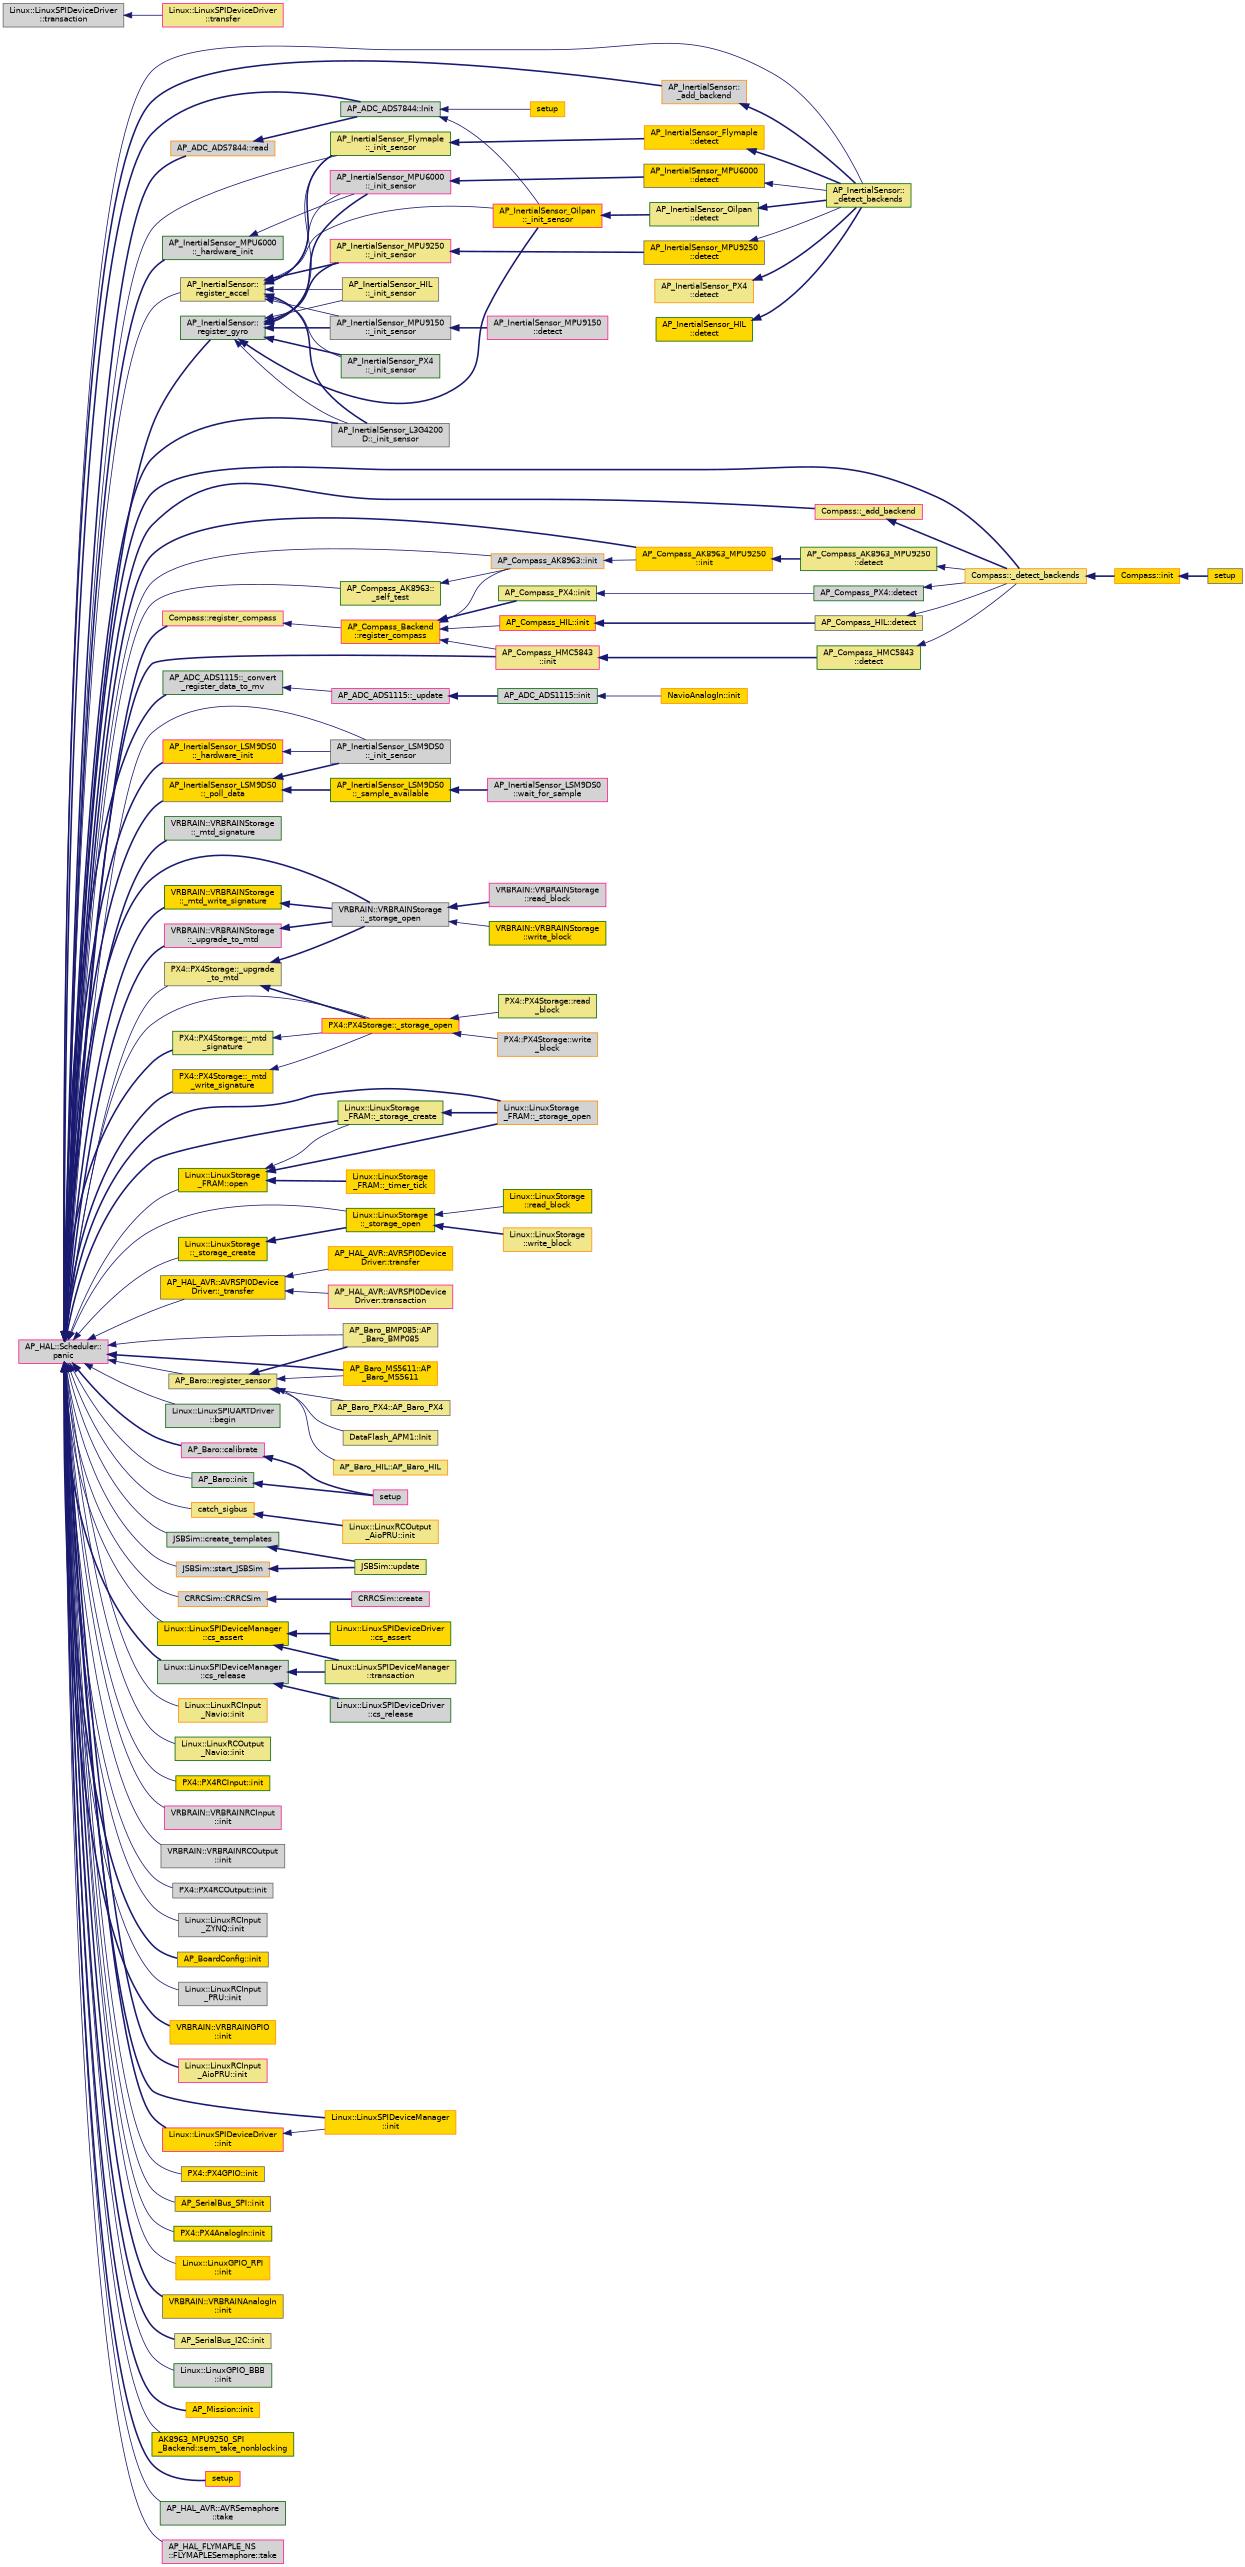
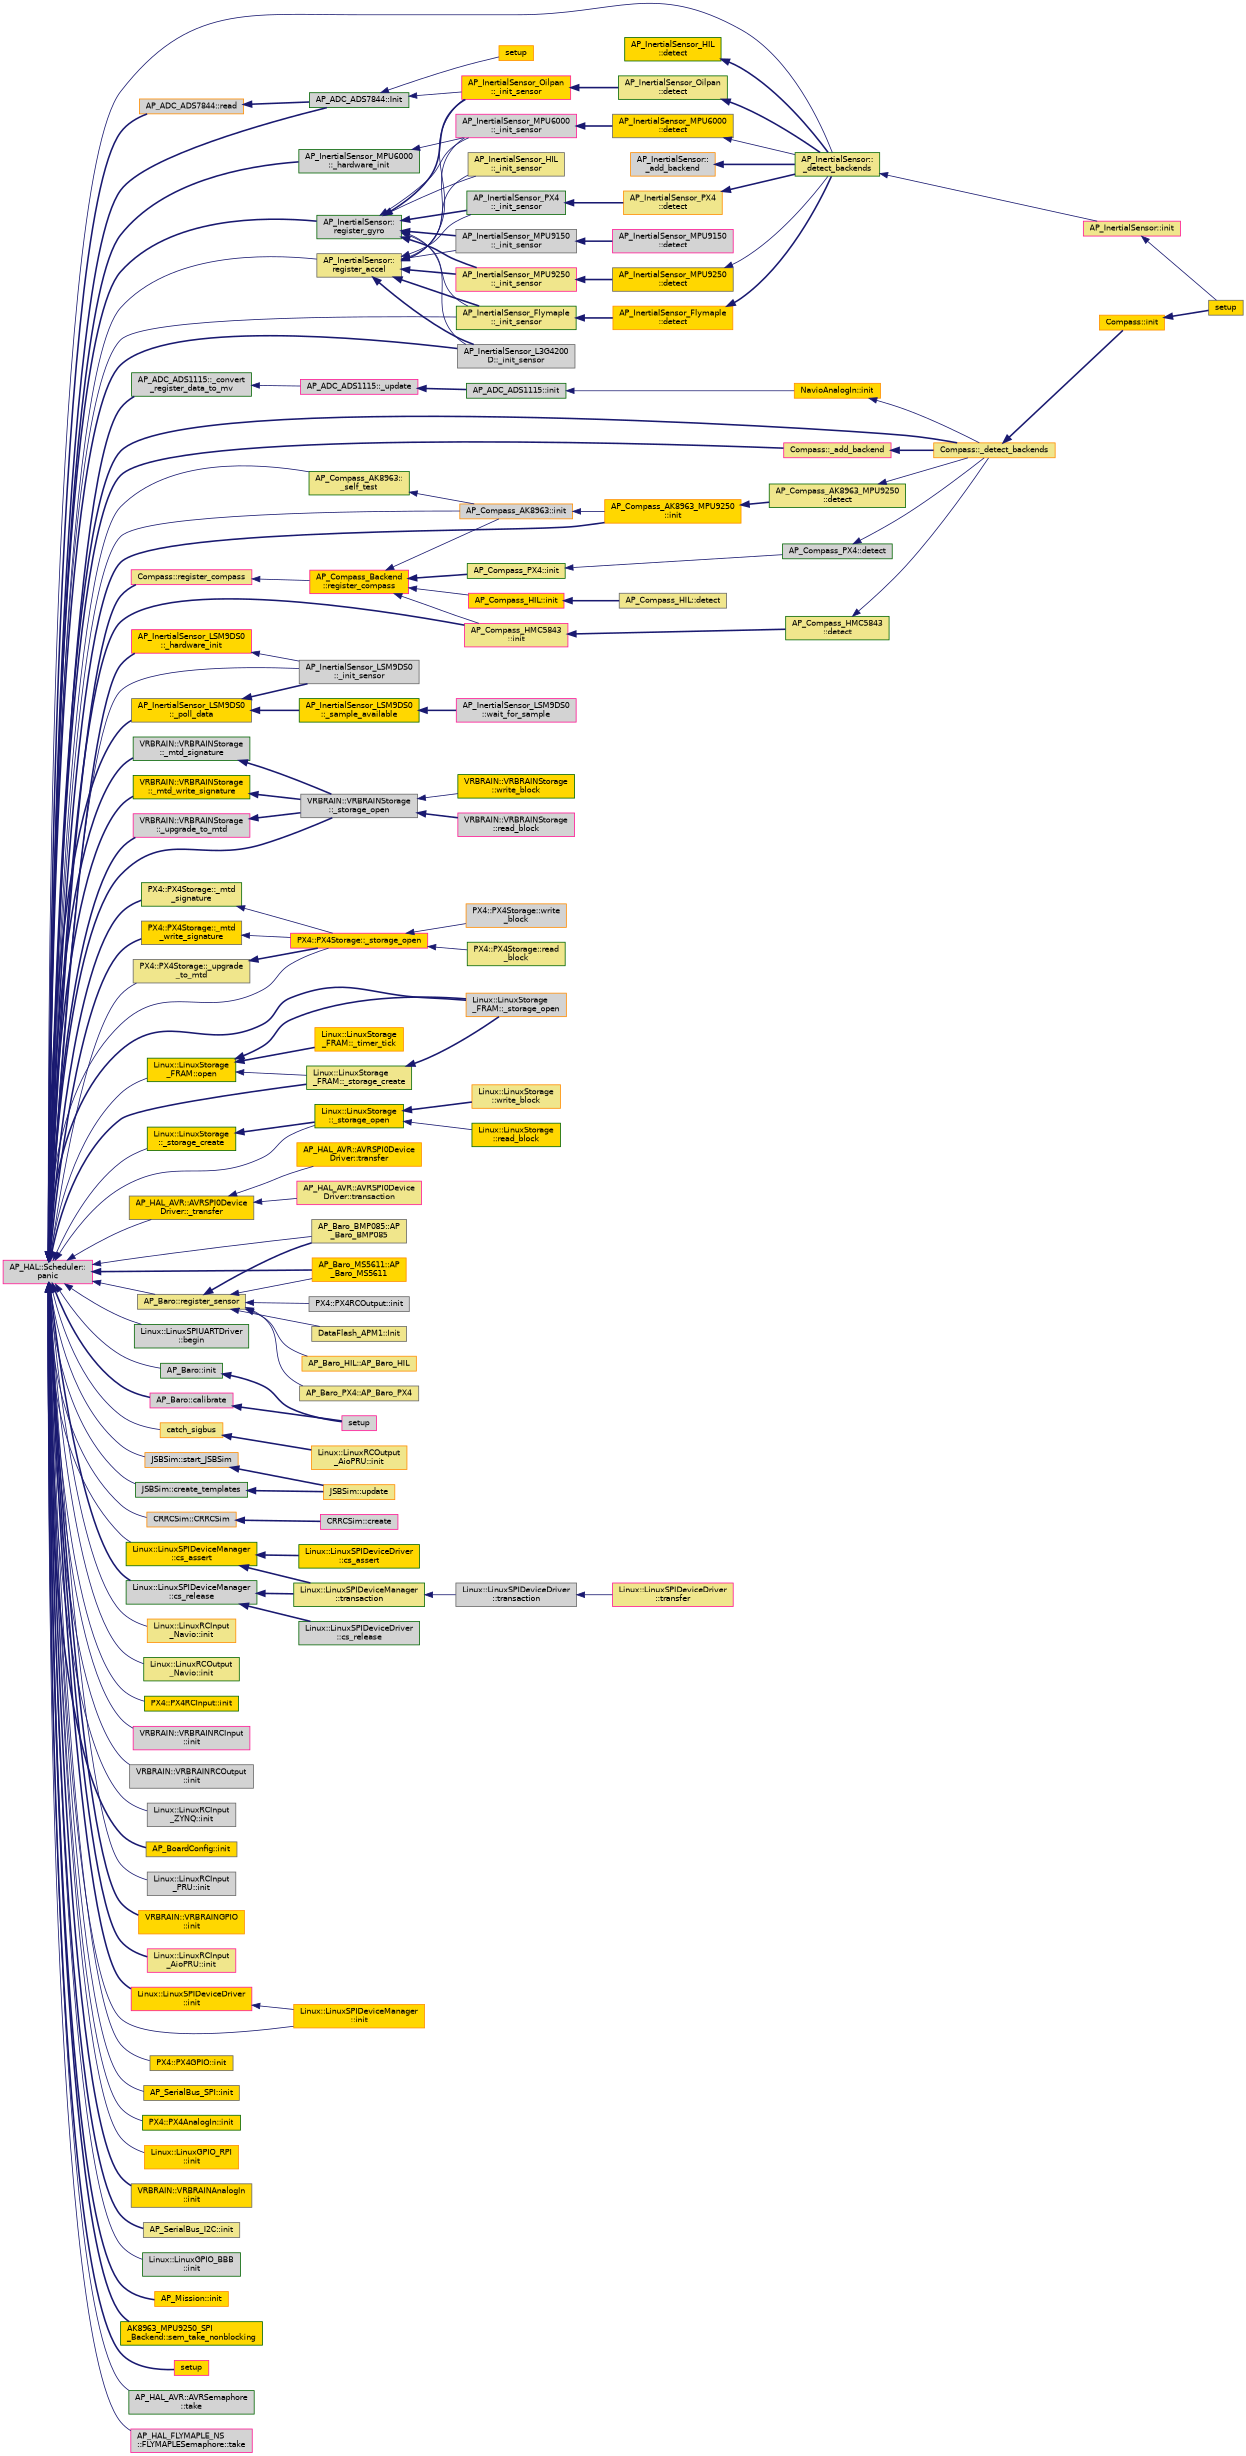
(132, 150) -> none
none -> (598, 203)
none -> (1132, 229)
(315, 246) -> (431, 177)
(962, 600) -> (929, 419)
(322, 944) -> (290, 777)
(390, 1567) -> (359, 1492)
none -> (444, 1595)
(105, 1761) -> (281, 1303)
(98, 1822) -> (70, 1746)
(82, 1907) -> (59, 1812)
